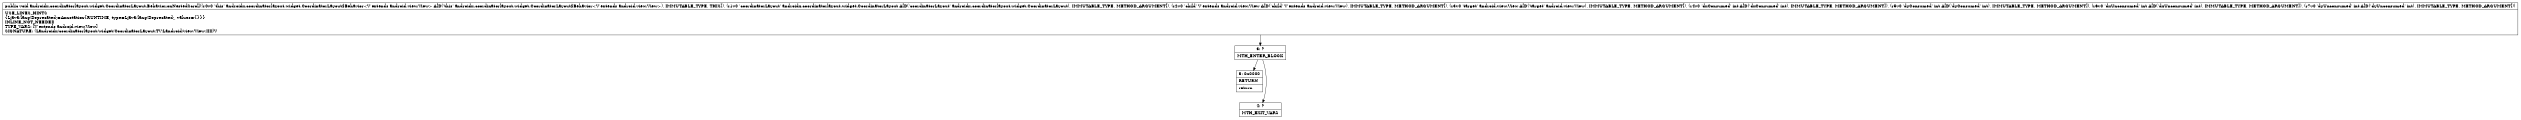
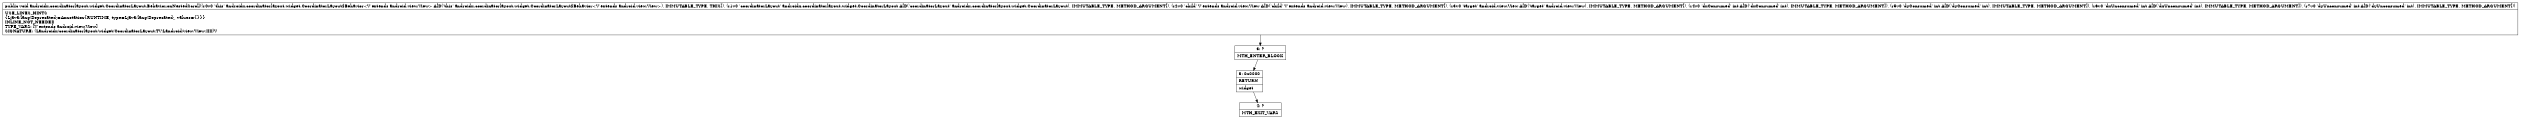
(1266, 80) -> (1255, 96)
(1246, 88) -> (1246, 88)
